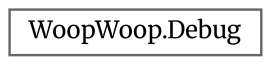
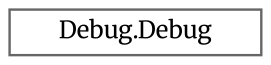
(135, 32) -> (135, 32)
